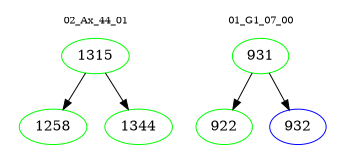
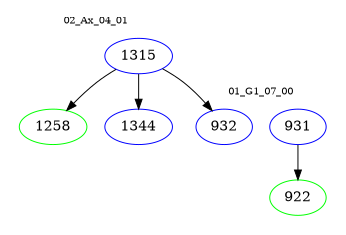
(96, 21) -> (96, 21)
(95, 56) -> (139, 56)
(261, 56) -> (298, 127)
(277, 87) -> (194, 91)
(139, 127) -> (139, 127)
